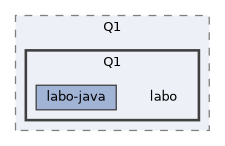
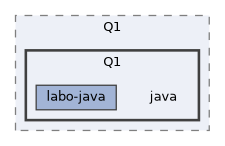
(164, 98) -> (164, 98)
